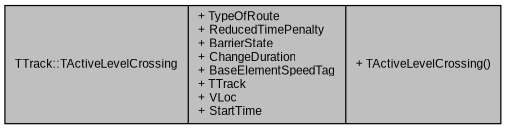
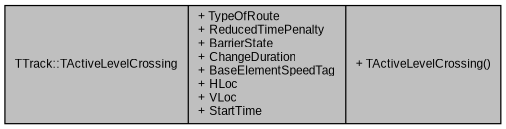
(223, 84) -> (218, 84)
